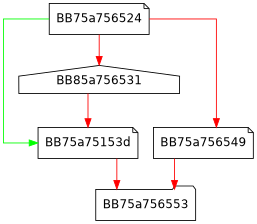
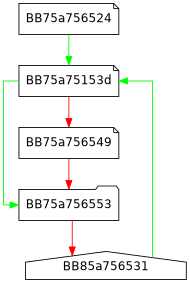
(216, 35) -> (69, 108)
(99, 46) -> (72, 234)
(88, 106) -> (153, 157)
(117, 170) -> (3, 139)
